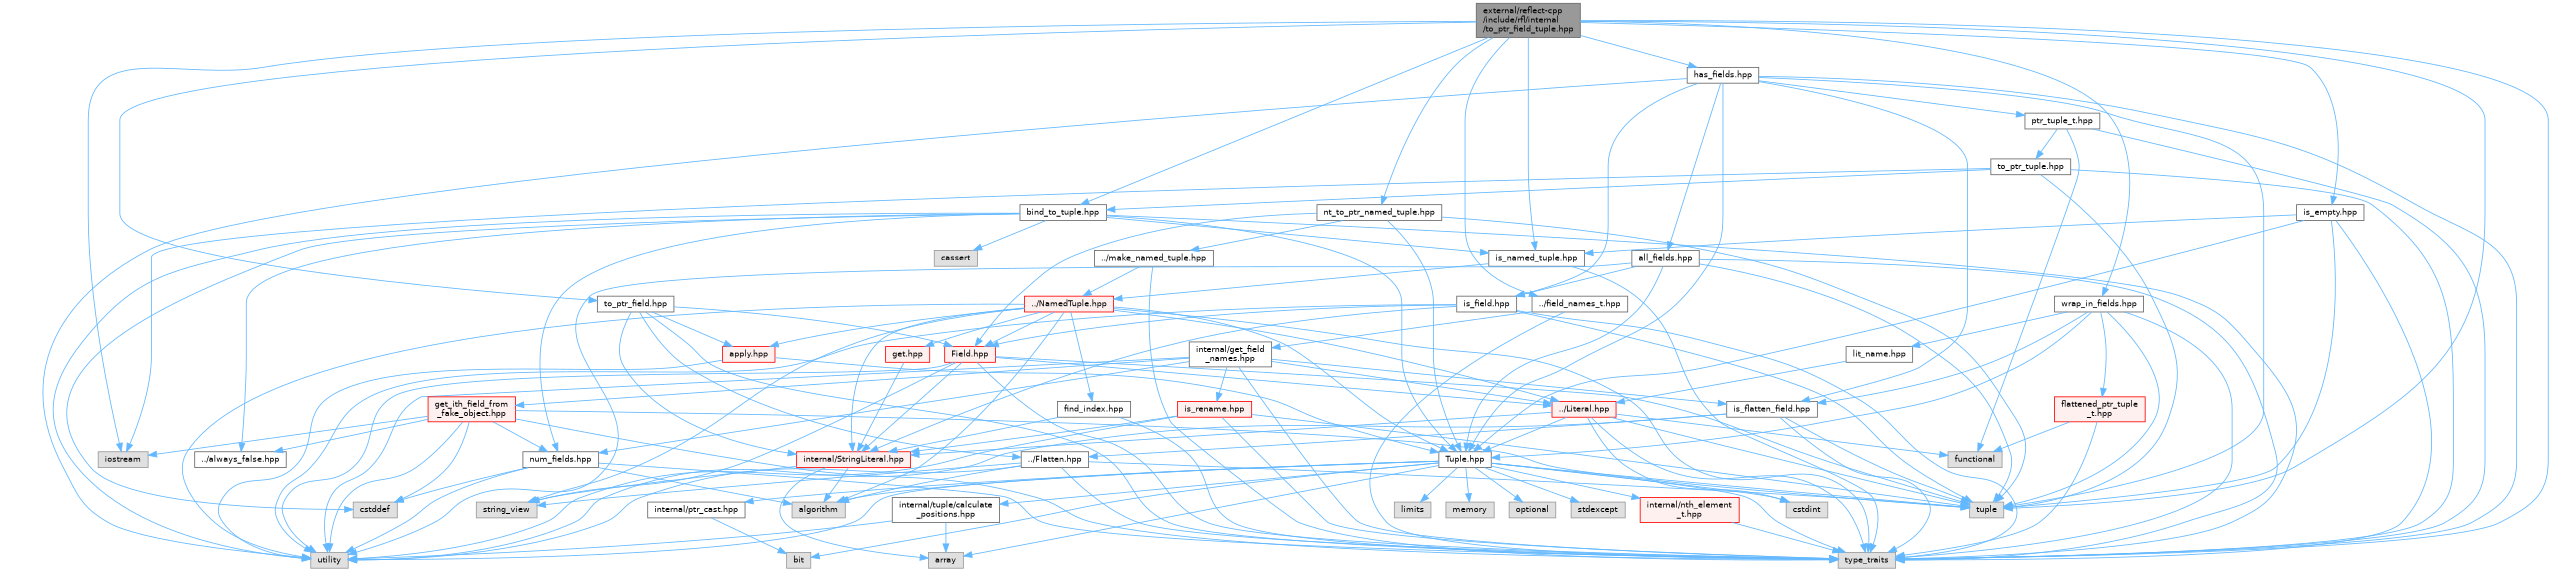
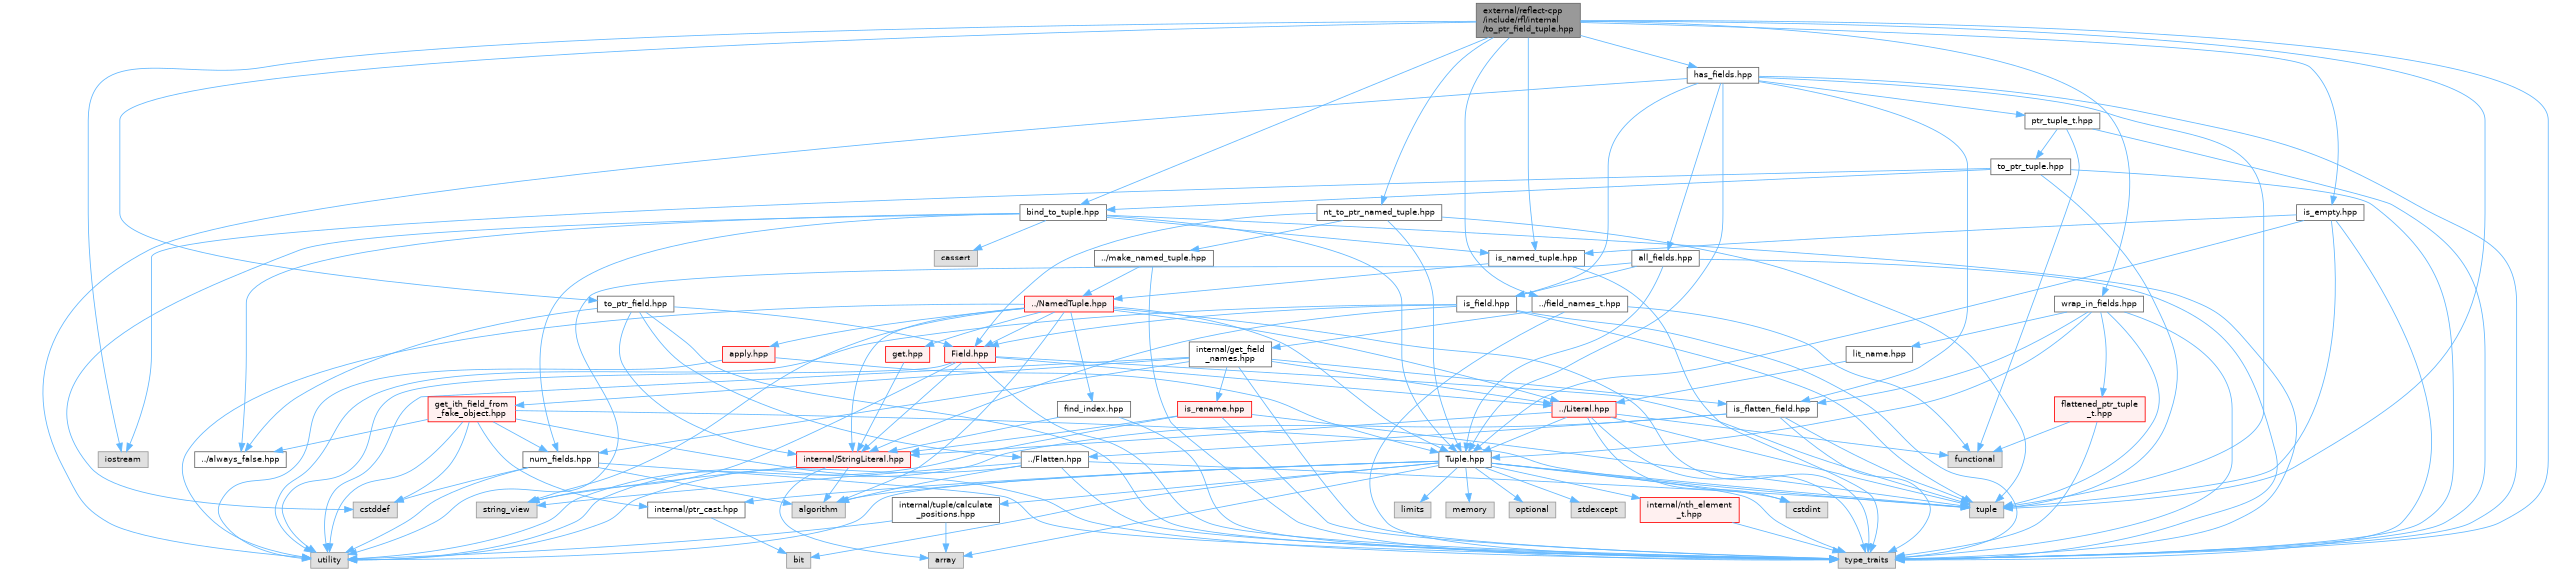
(310, 241) -> none
(688, 328) -> (438, 339)
(1901, 331) -> none
none -> (1818, 351)
(292, 435) -> (547, 484)
